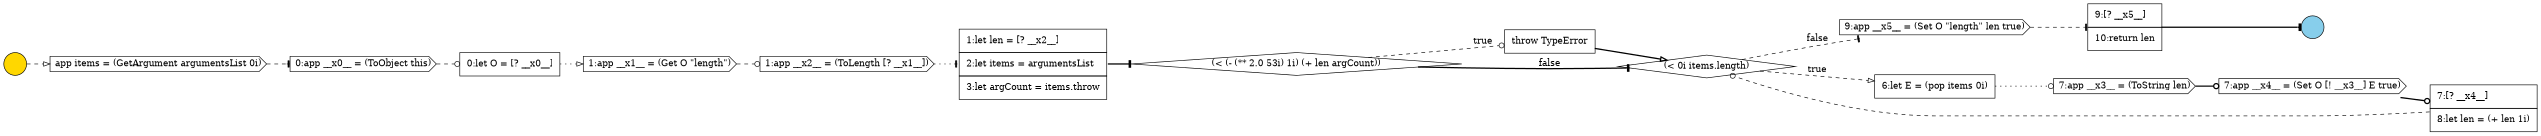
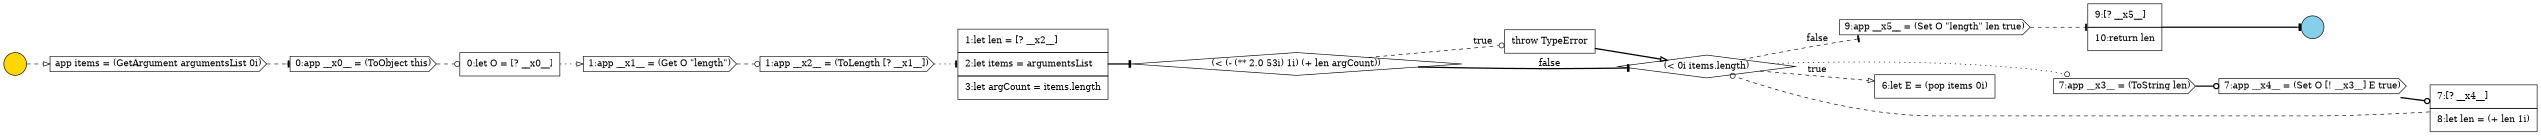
(2022, 86) -> (1919, 63)
(1033, 87) -> (1033, 87)
